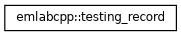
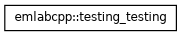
(91, 18) -> (91, 18)
